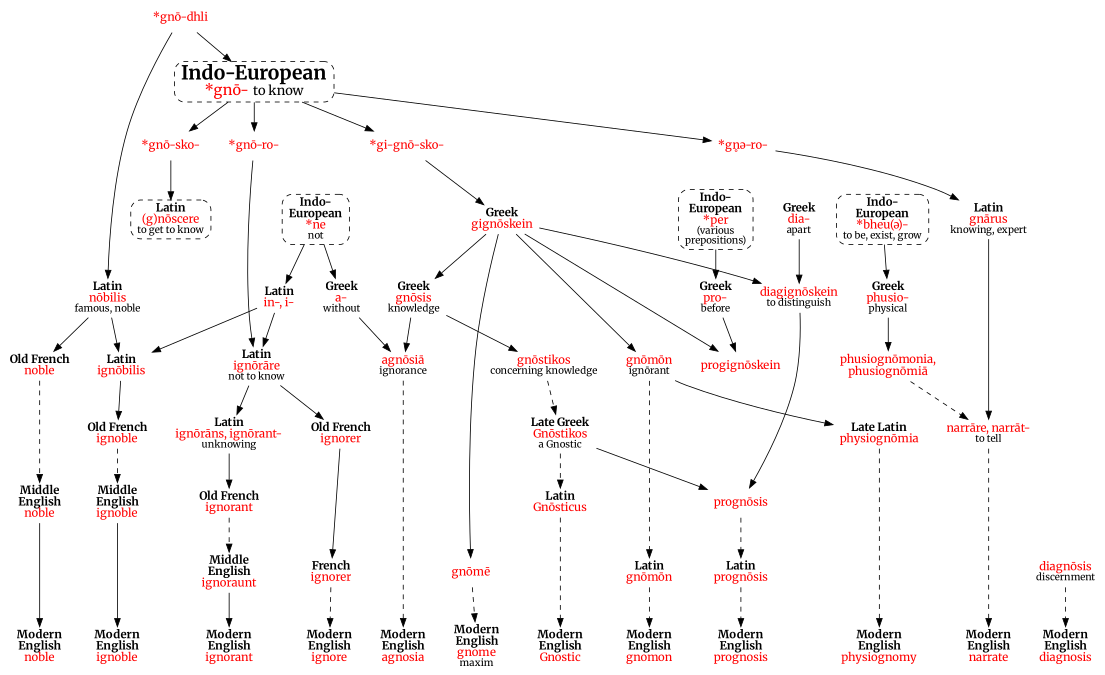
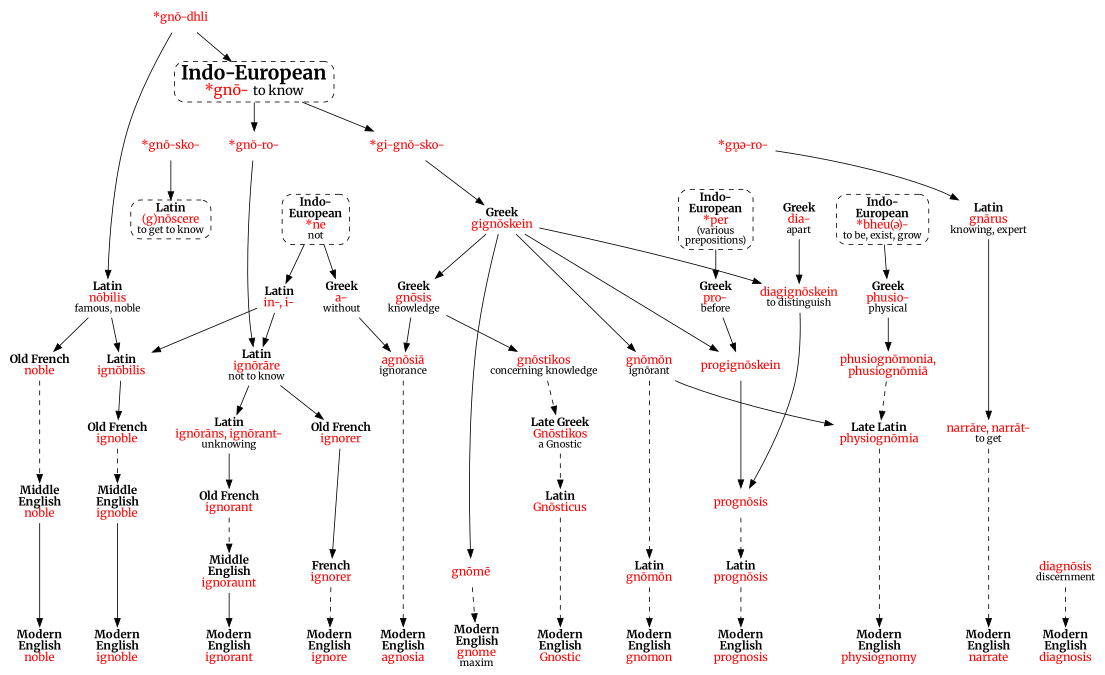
(212, 114) -> none
(519, 116) -> none
(936, 398) -> (884, 396)
(989, 439) -> (989, 439)
(643, 466) -> (741, 430)
